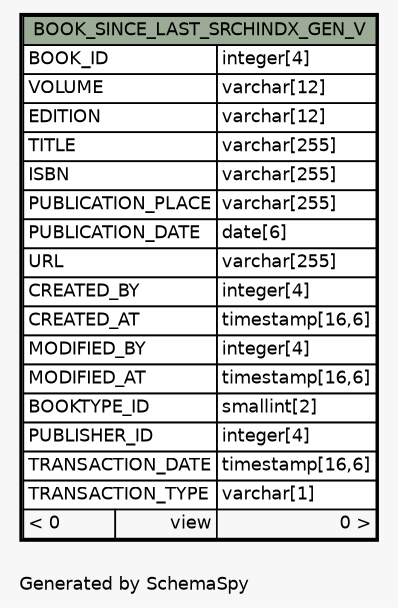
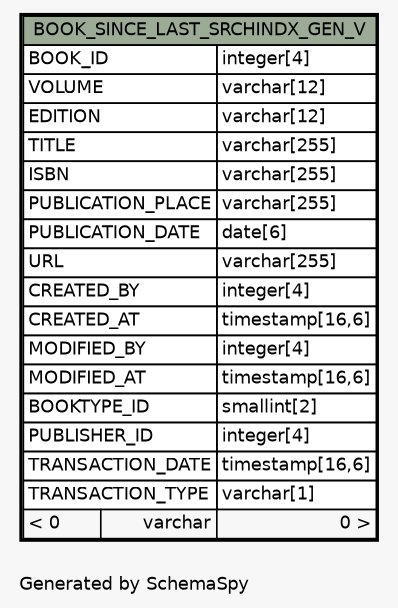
(191, 523) -> (177, 523)
